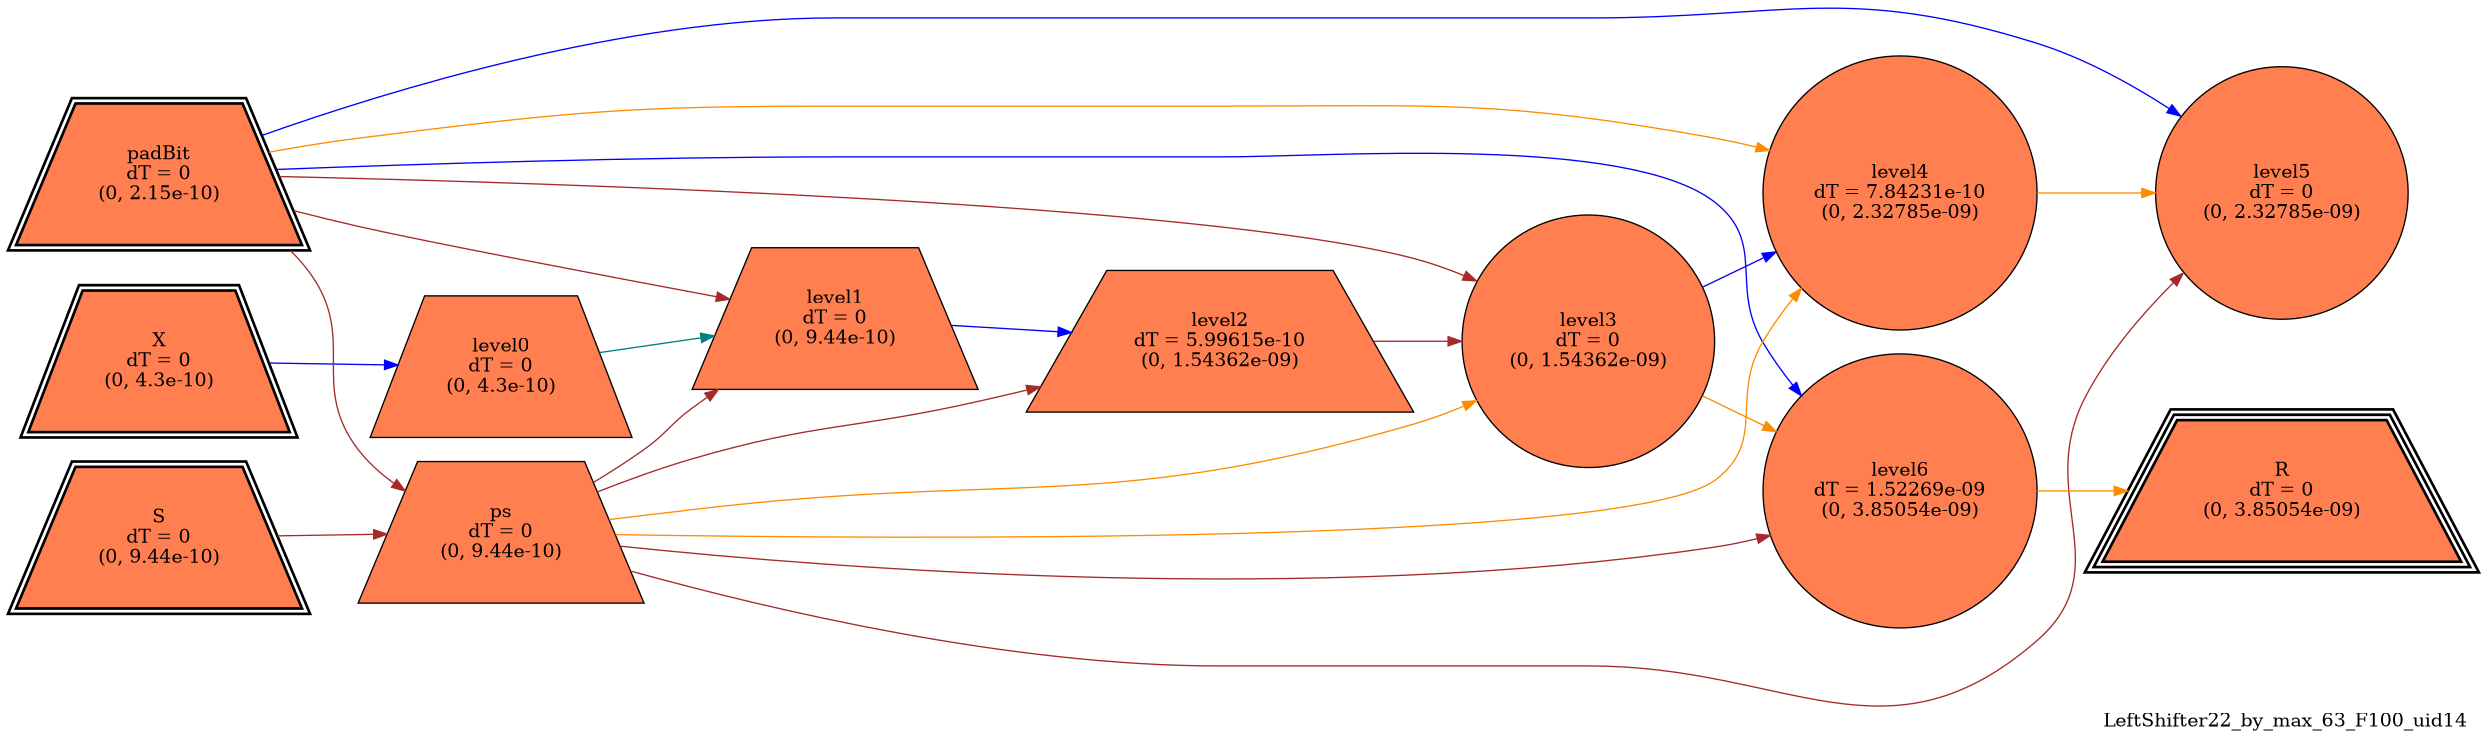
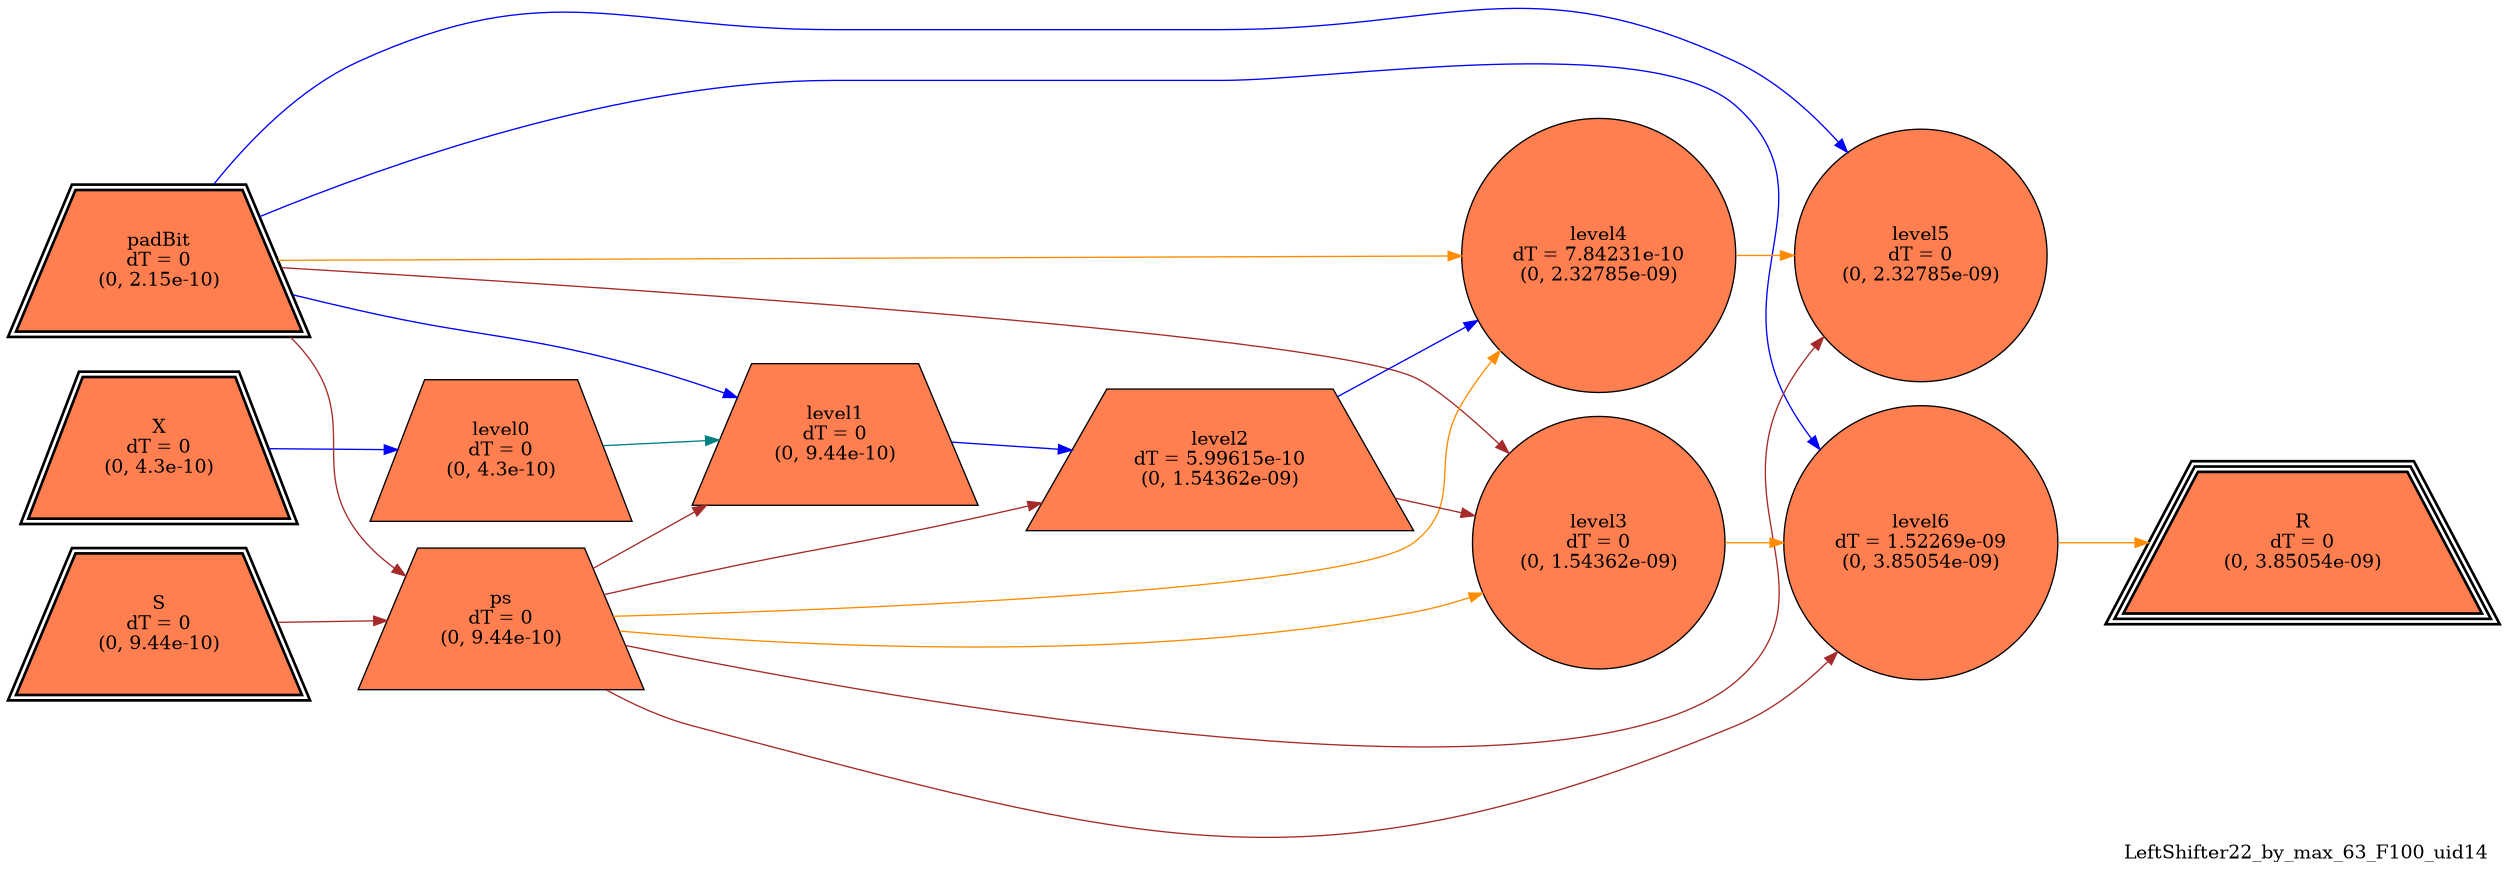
(504, 256) -> (510, 338)
(1733, 272) -> (1402, 362)
